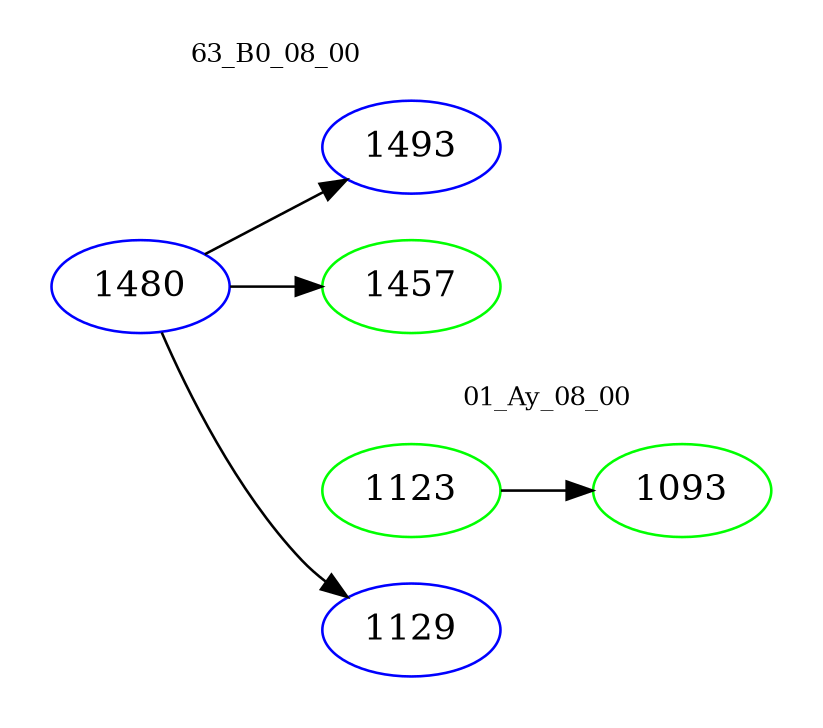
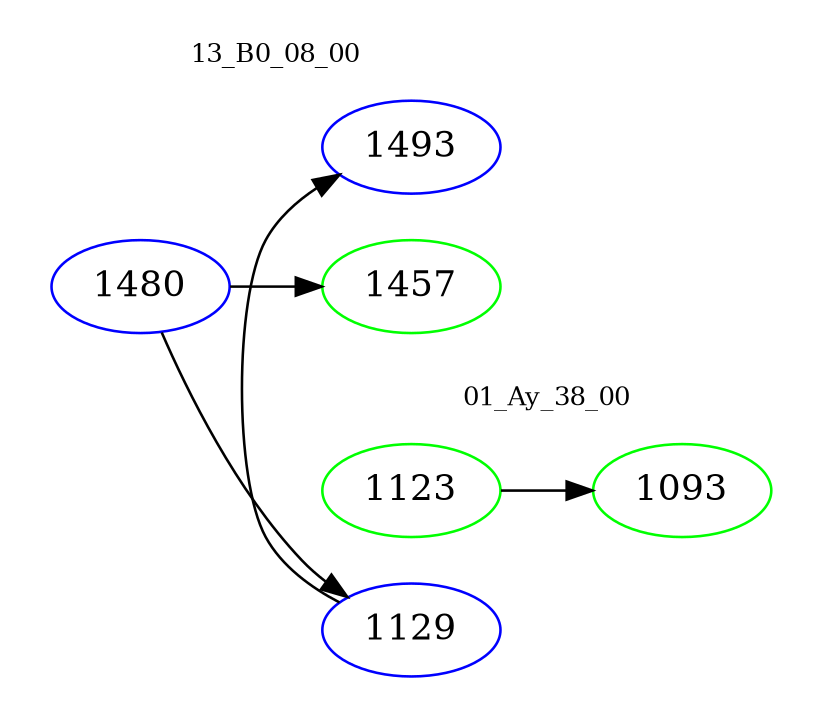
(276, 56) -> (276, 56)
(264, 223) -> (242, 402)
(547, 399) -> (547, 399)
